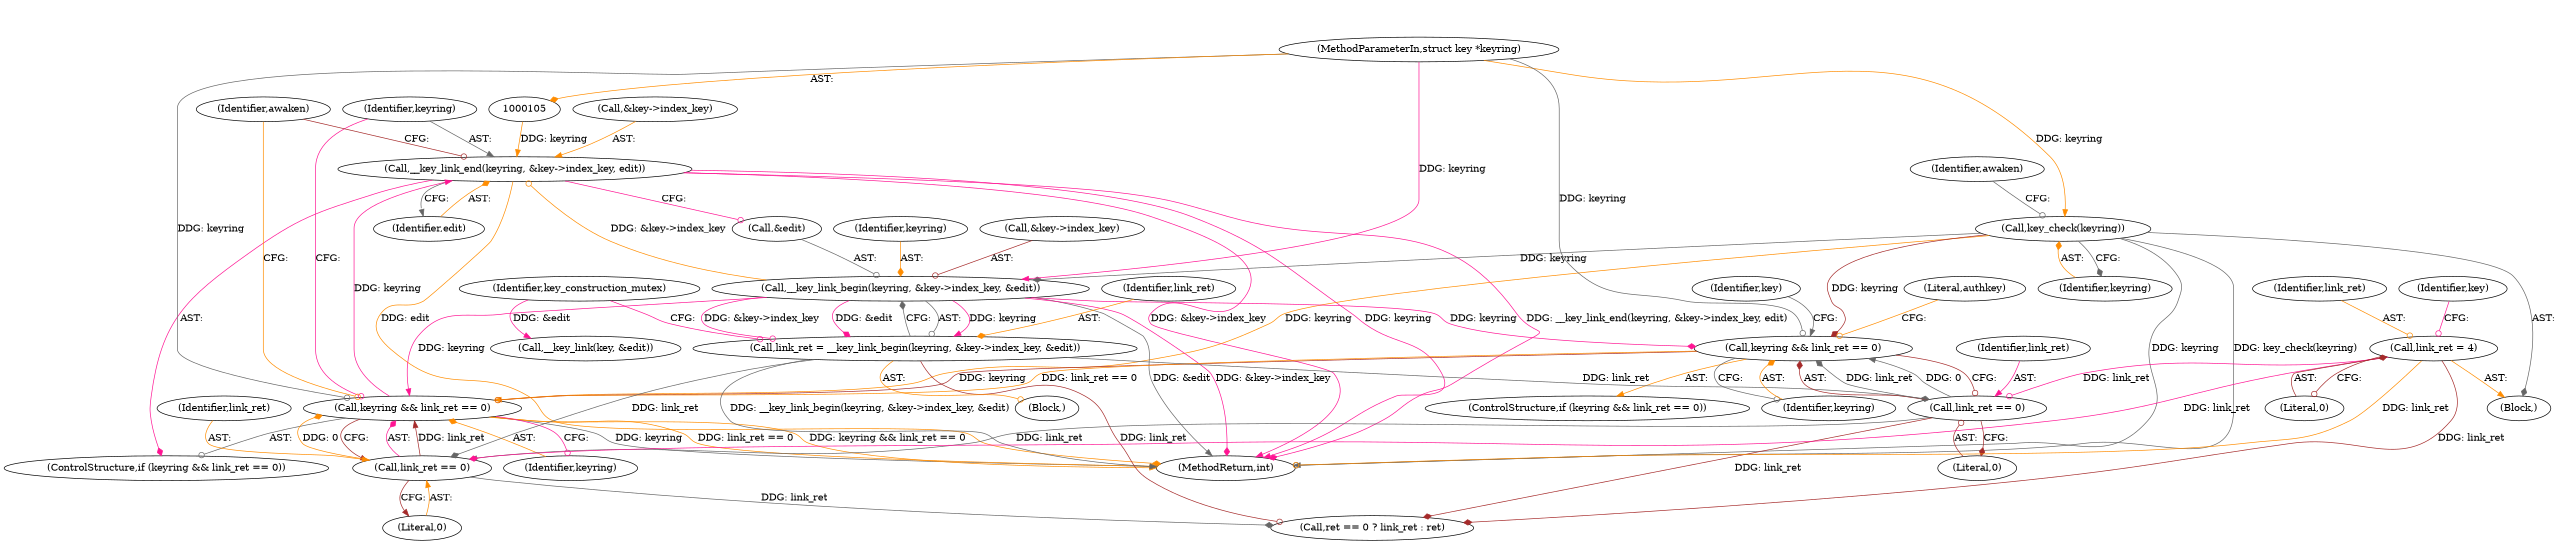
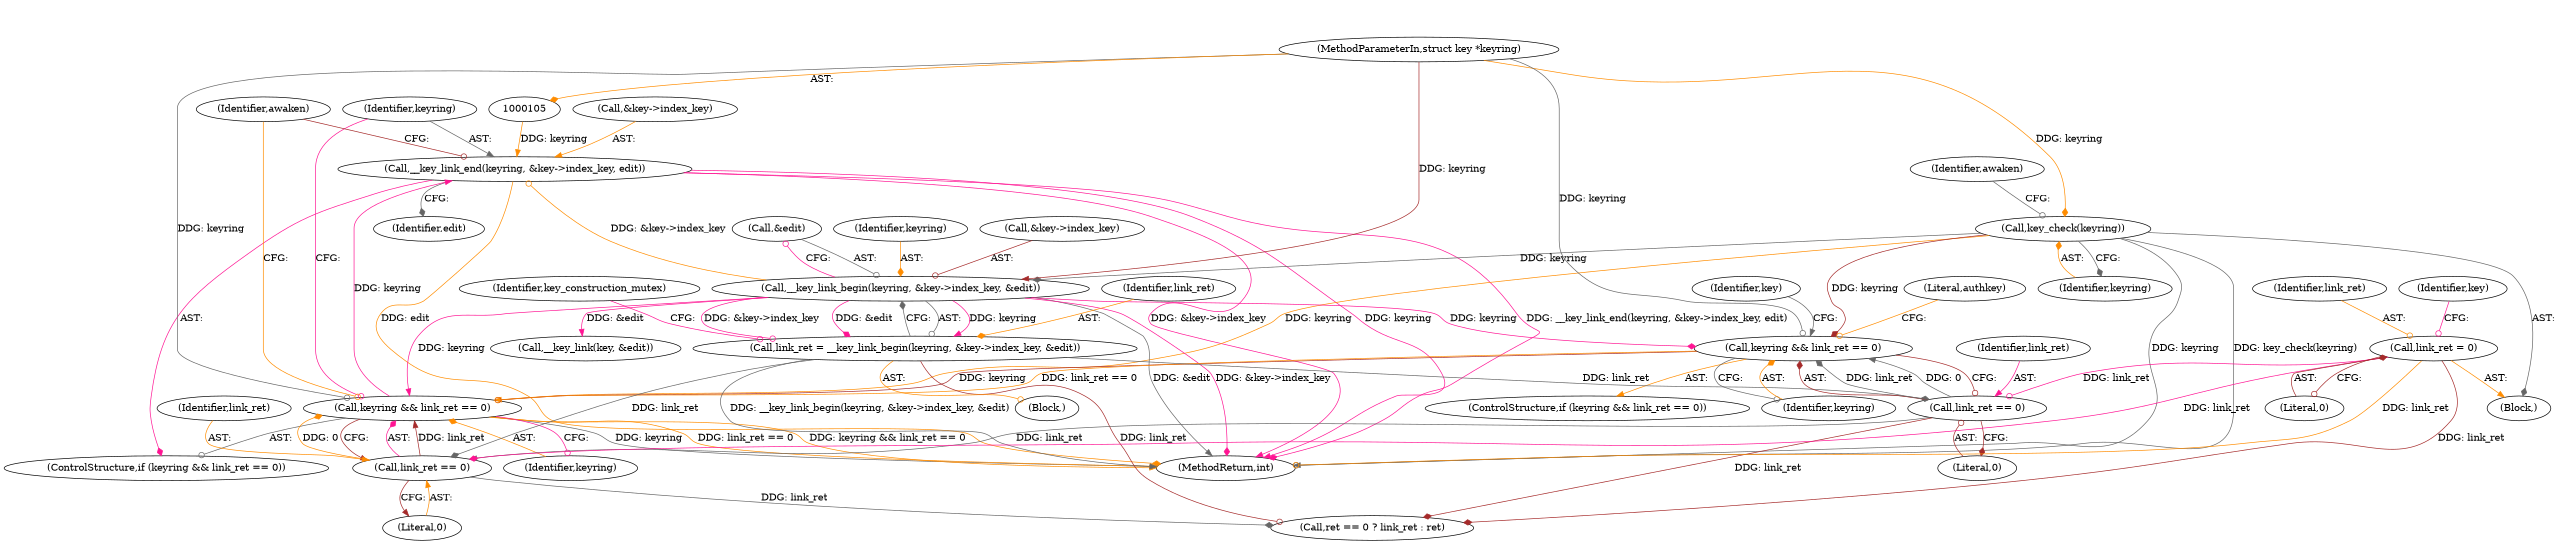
(1806, 73) -> (1806, 73)
(427, 192) -> (427, 192)
(460, 200) -> none
(651, 200) -> (808, 266)
(1298, 246) -> (1298, 246)
(510, 318) -> (669, 305)
(2434, 349) -> (2434, 349)
